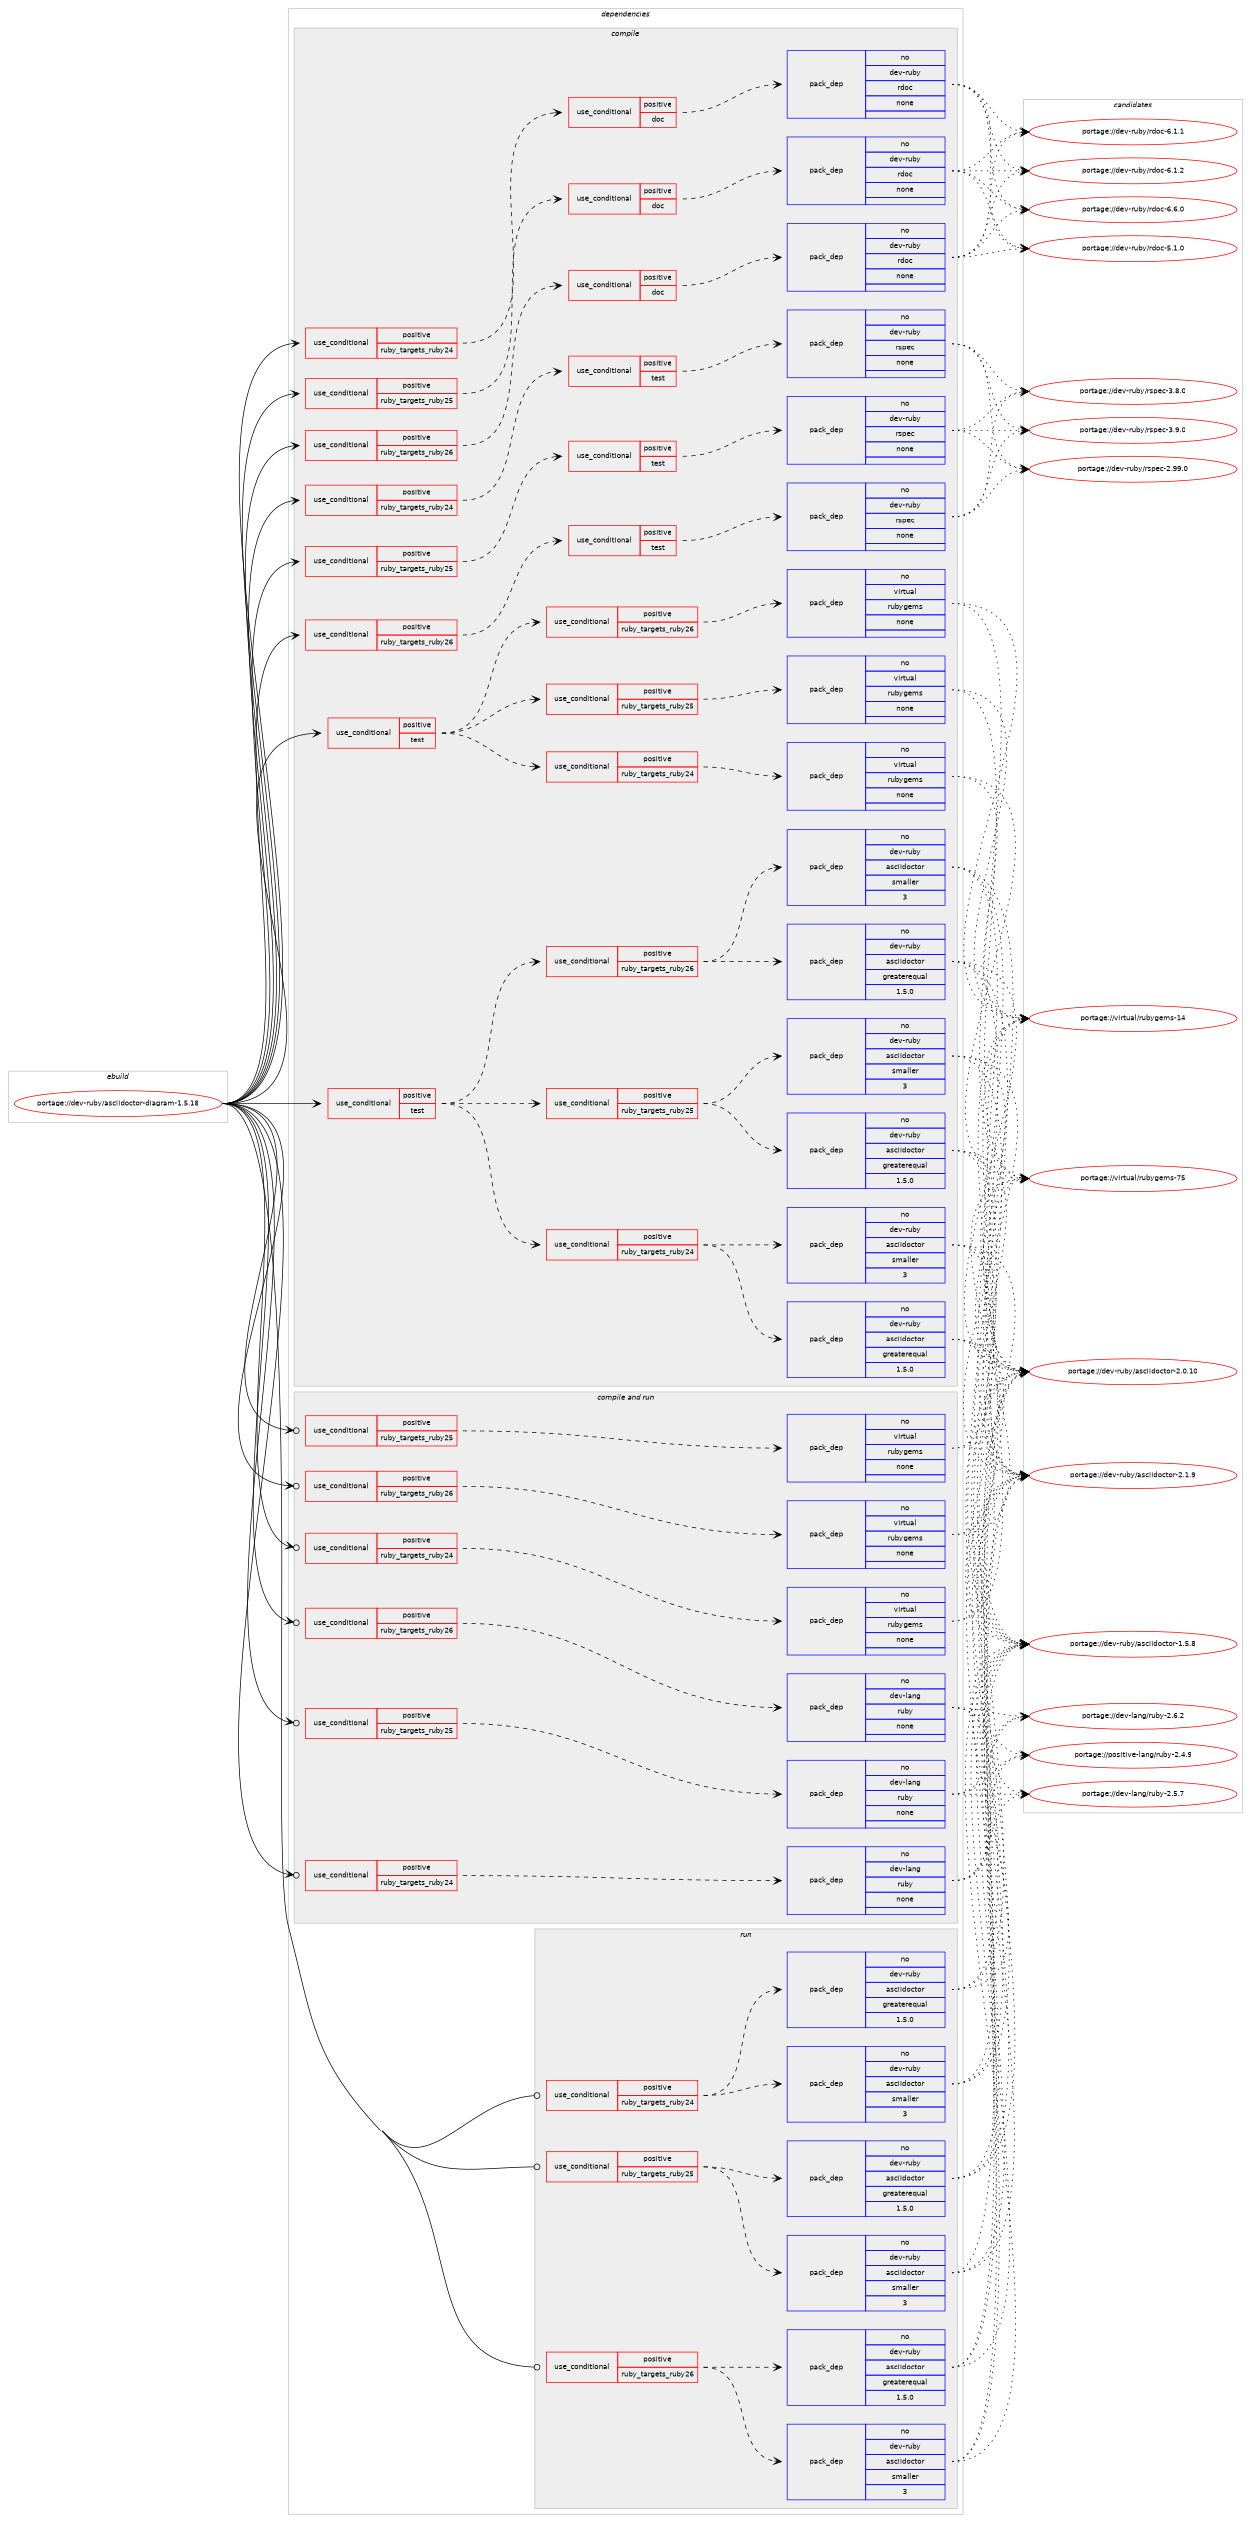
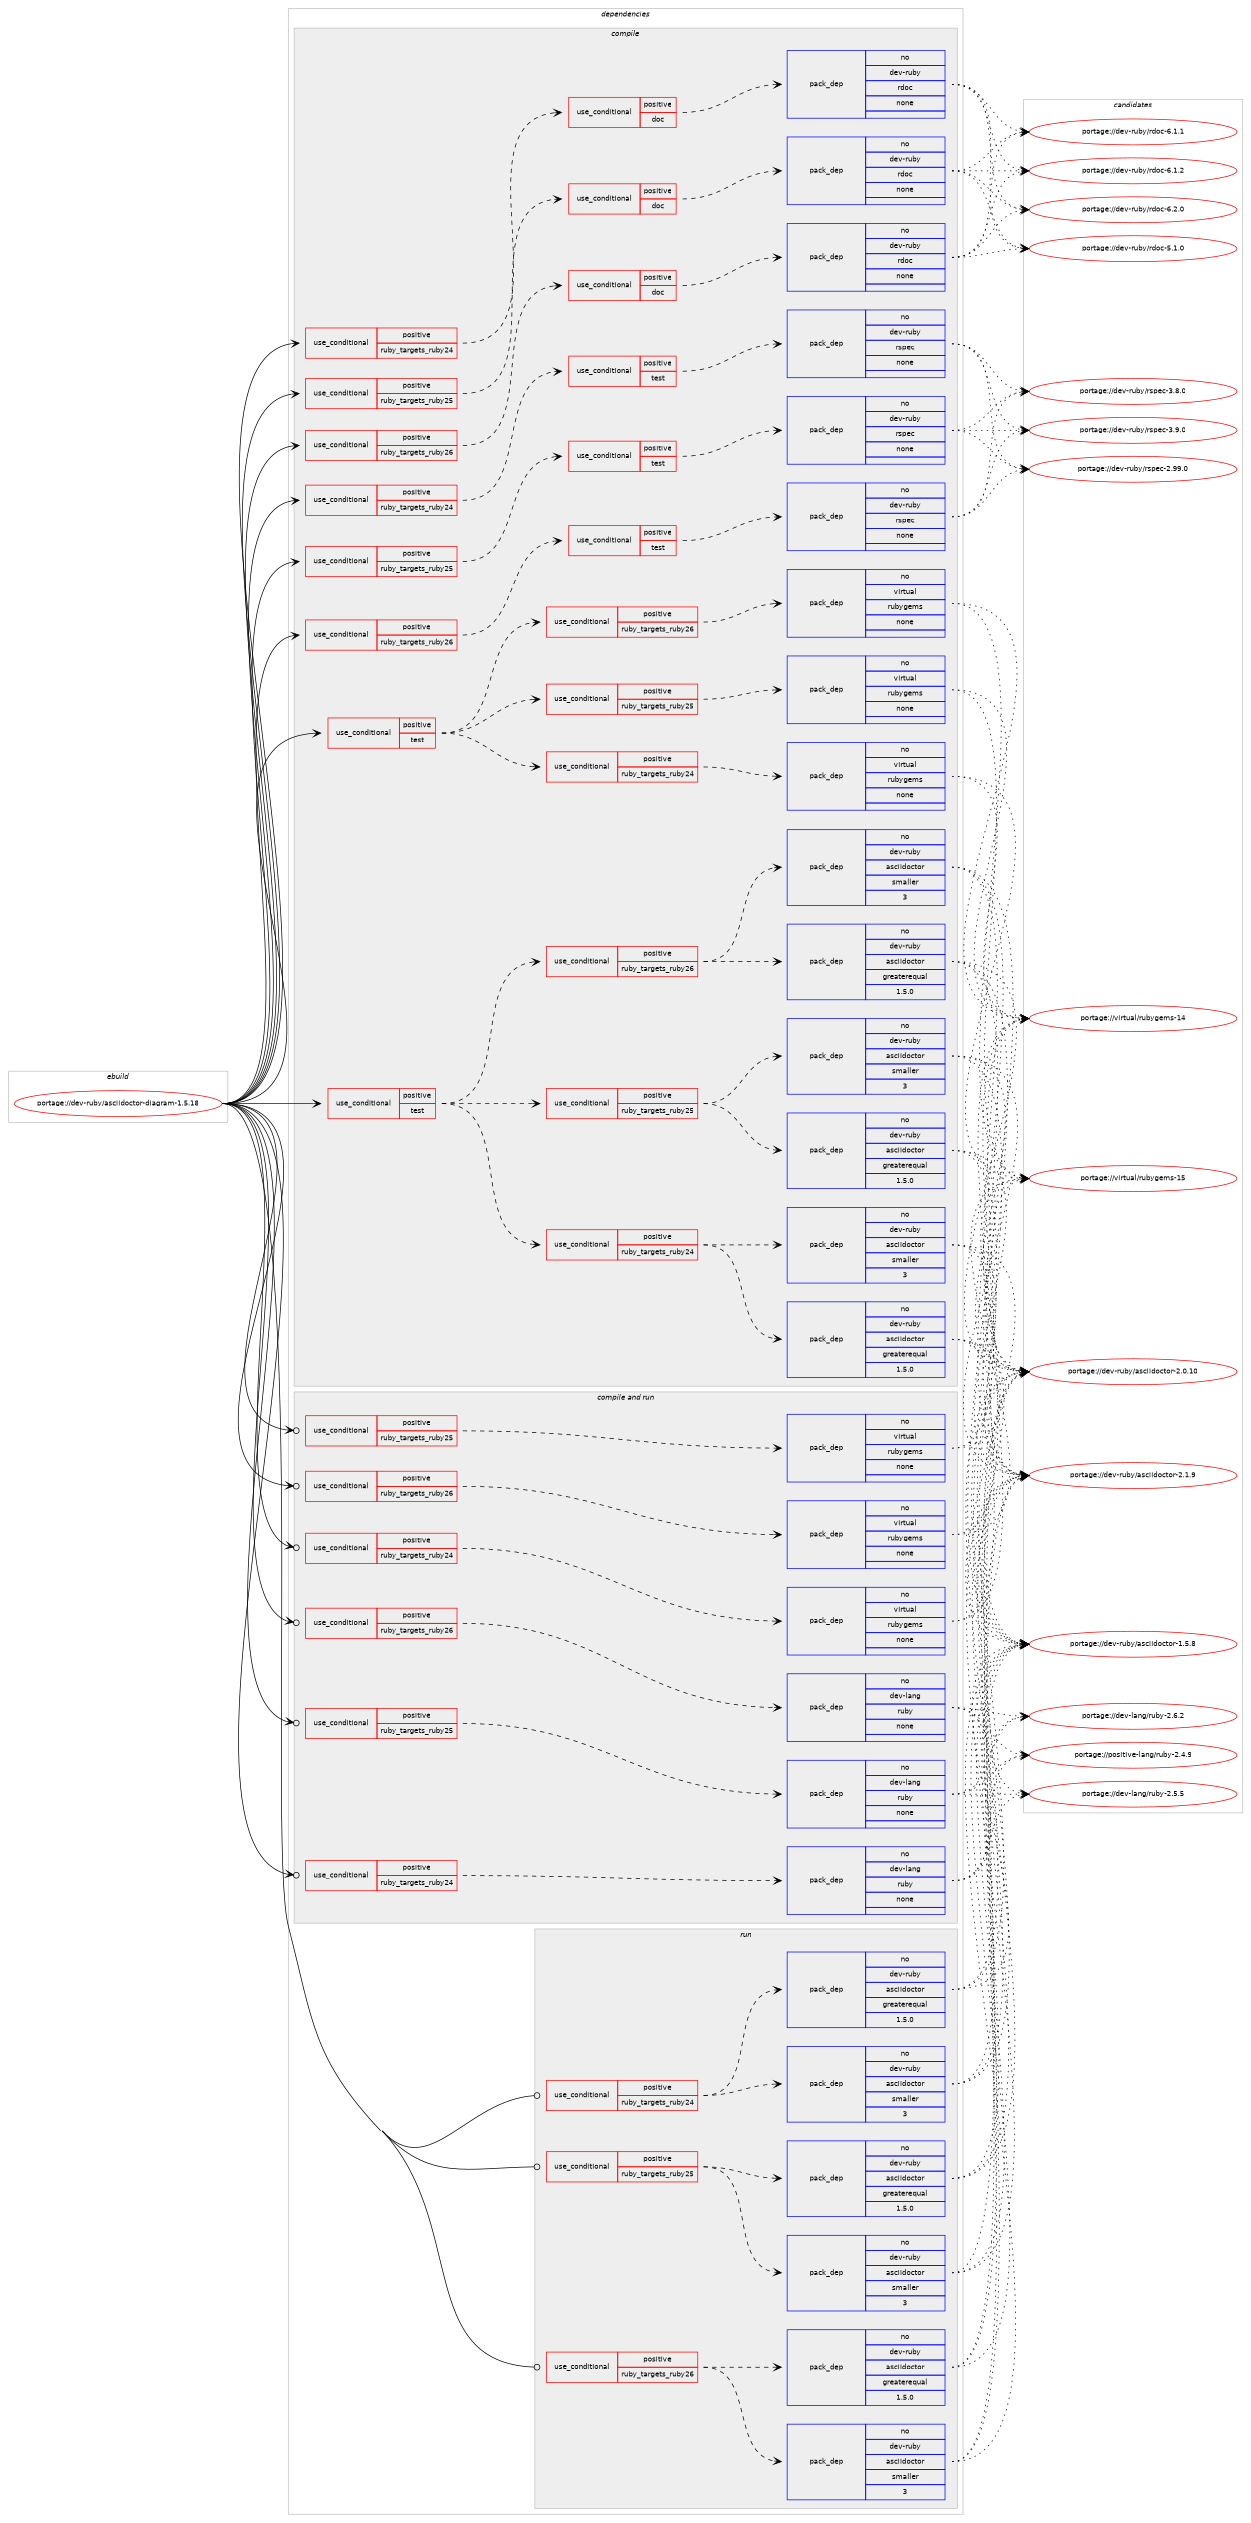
(1133, 210) -> (1133, 210)
(1133, 1179) -> (1133, 1179)
(1133, 1794) -> (1133, 1794)
